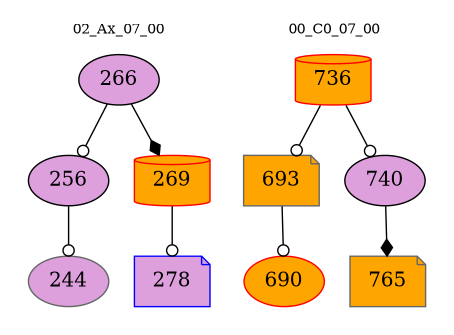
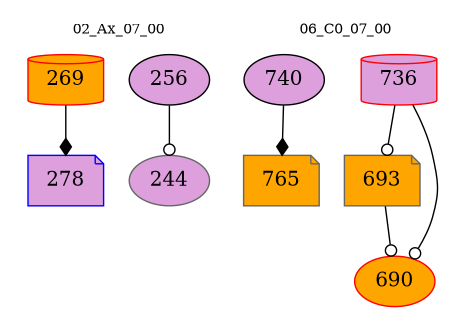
(335, 30) -> (346, 30)
(119, 80) -> none
(333, 80) -> (399, 80)
(357, 126) -> (437, 176)
(172, 226) -> (66, 122)
